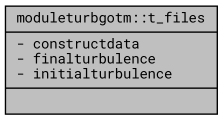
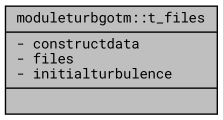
(87, 59) -> (46, 59)
